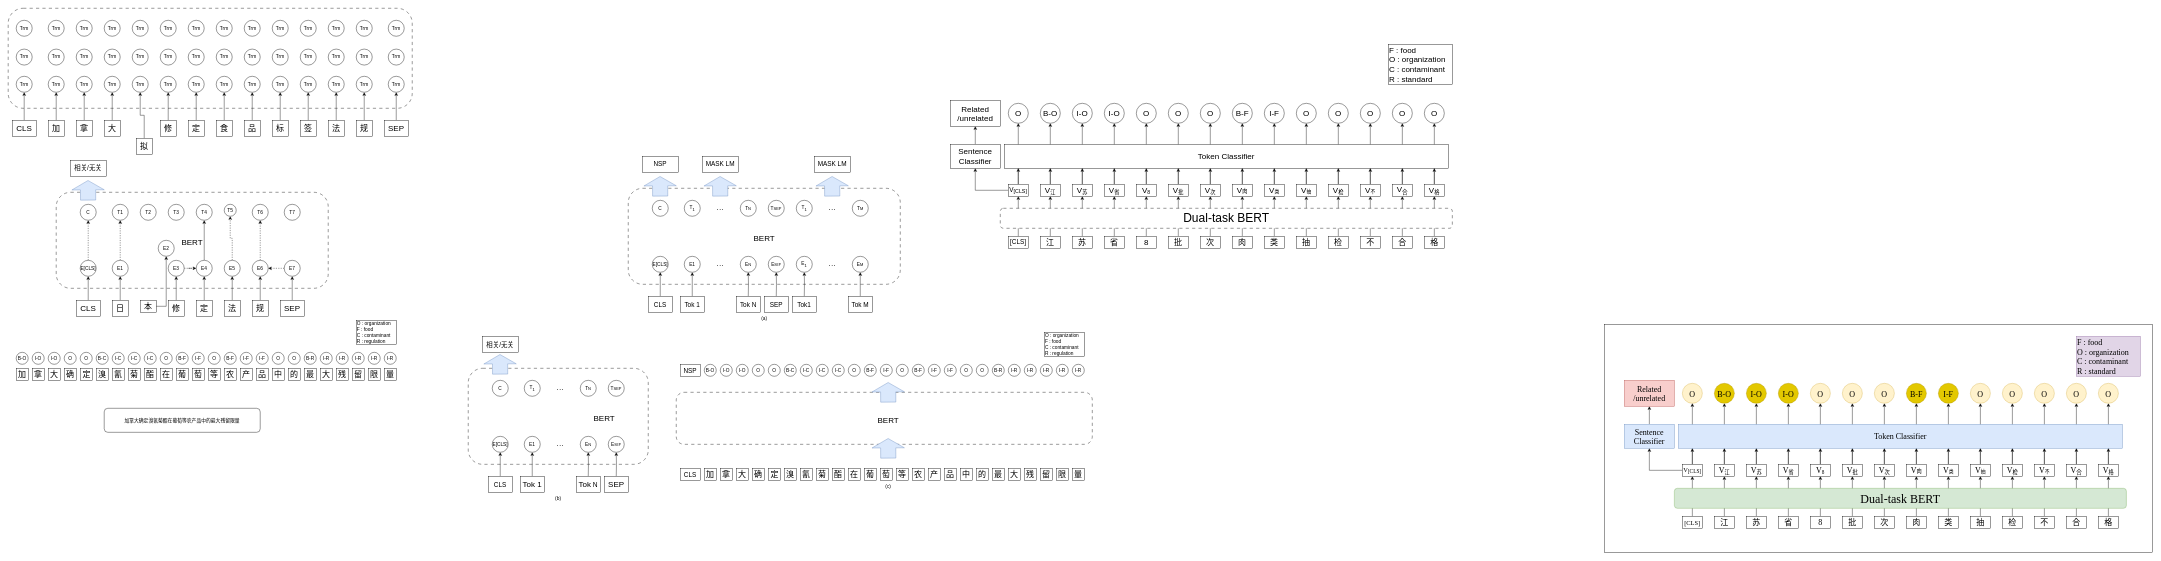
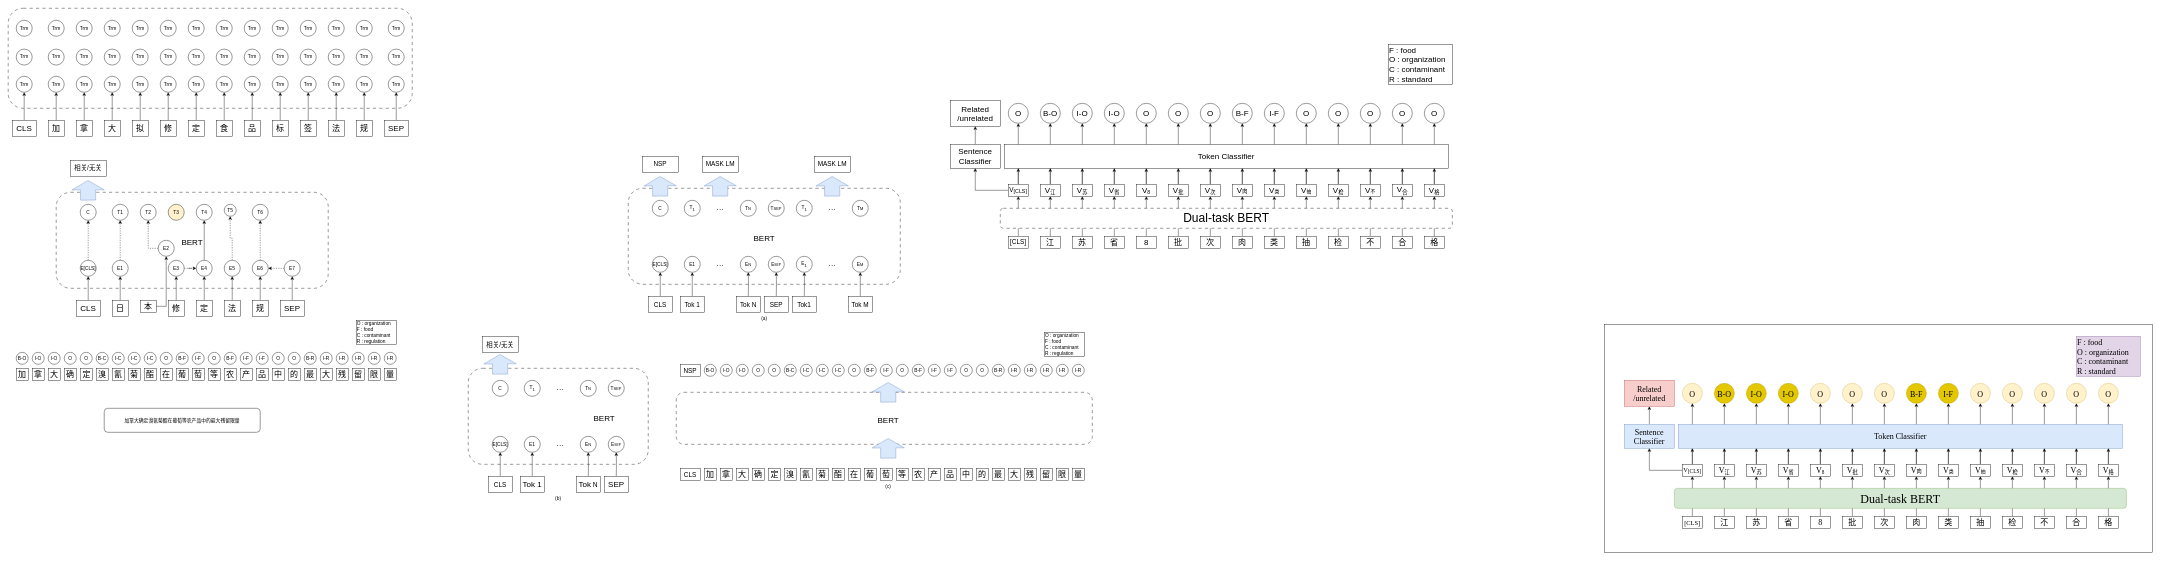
(144, 146) -> (140, 128)
(176, 212) -> (176, 212)
(292, 212) -> none
none -> (148, 224)
